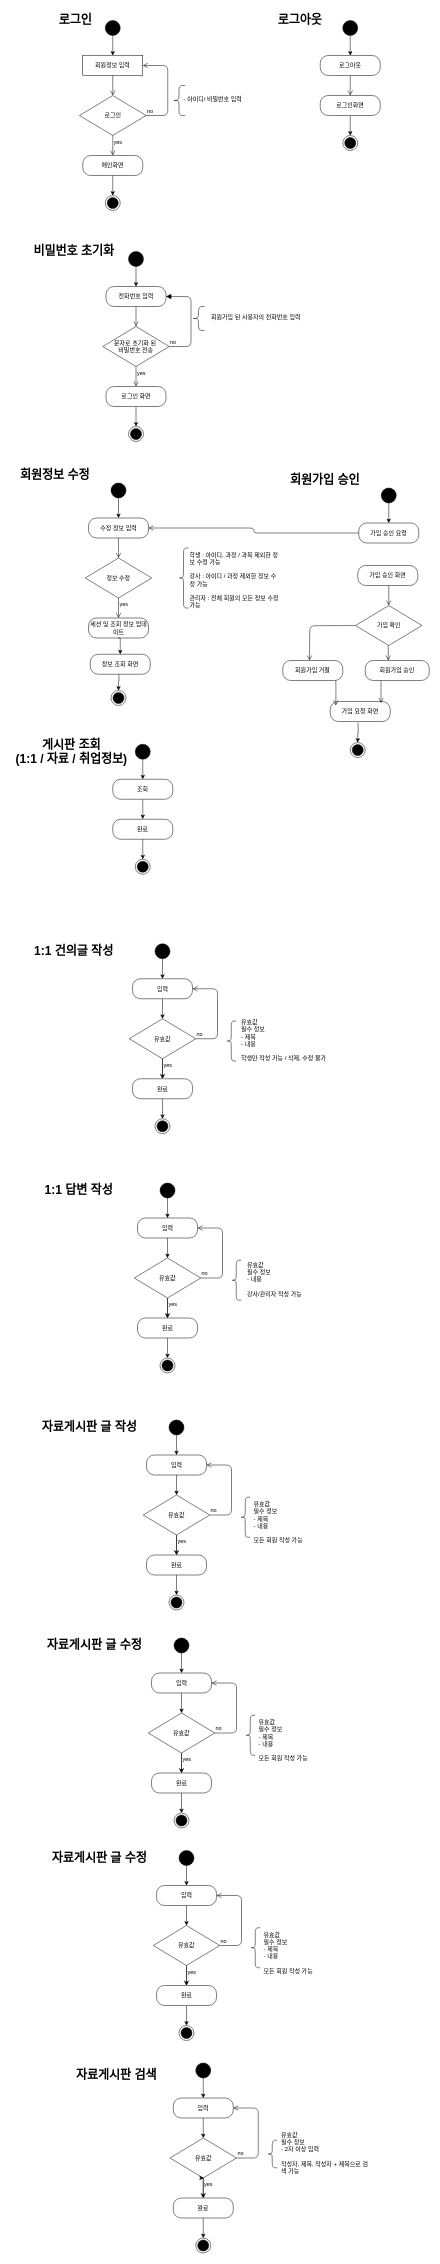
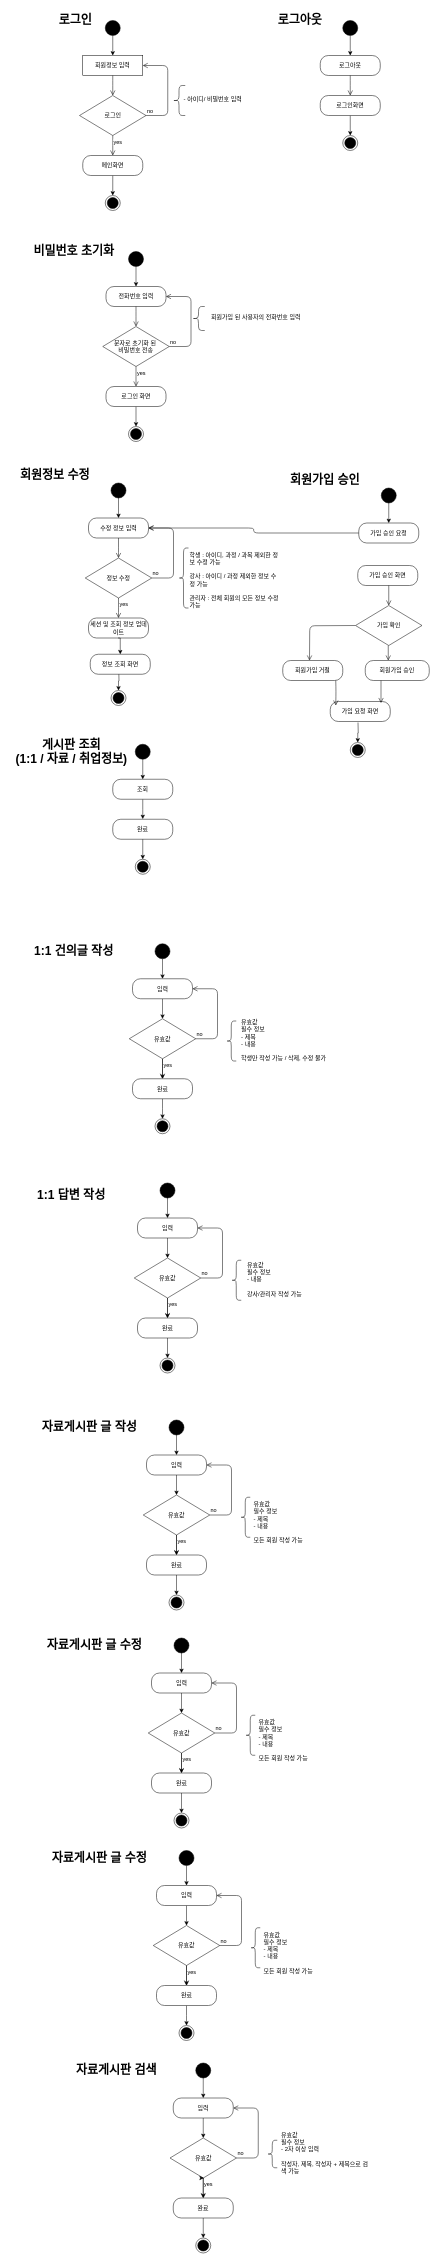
(172, 296) -> (170, 296)
none -> (174, 556)
(80, 1190) -> (73, 1195)
(116, 2075) -> (116, 2070)
